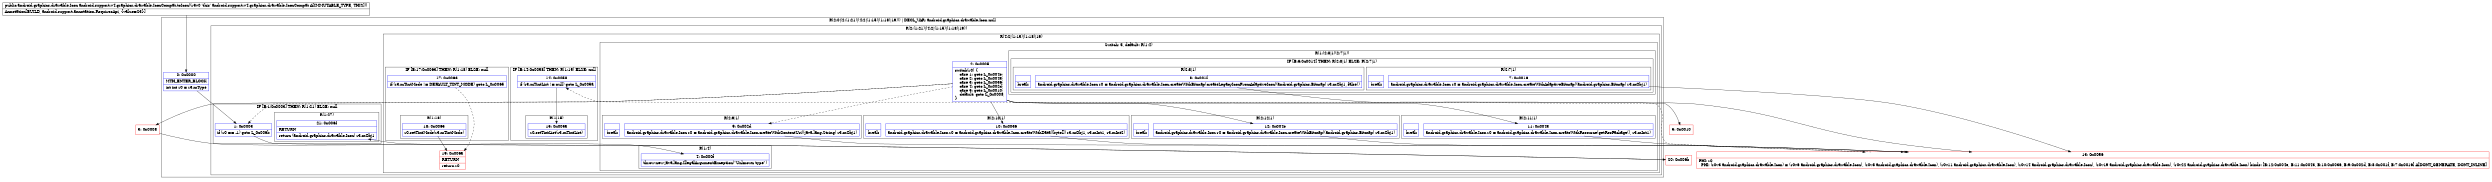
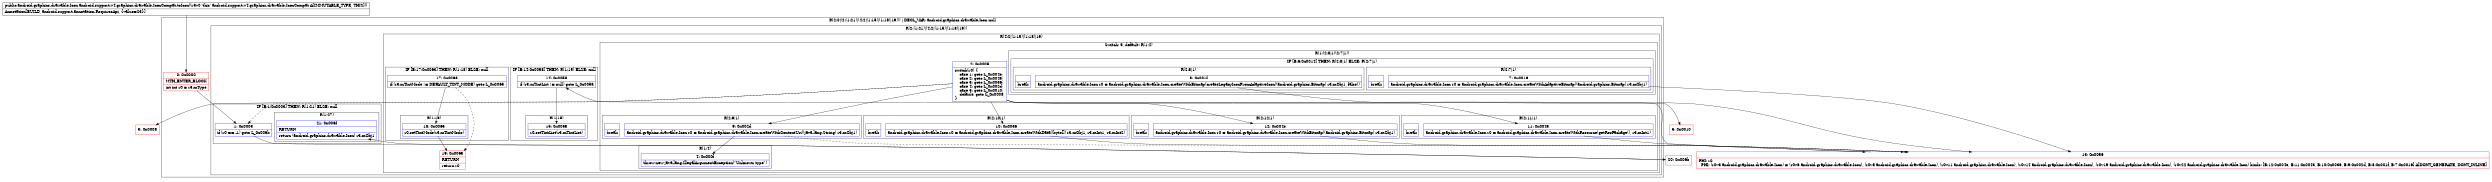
(186, 82) -> (186, 82)
(1000, 102) -> (1000, 102)
none -> (441, 104)
(862, 104) -> (862, 104)
(420, 144) -> (725, 144)
(1121, 145) -> (1121, 145)
